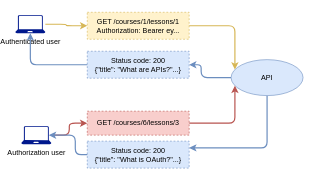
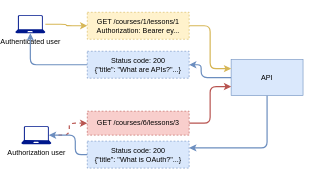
(267, 78) -> (267, 78)
(70, 124) -> (70, 124)
